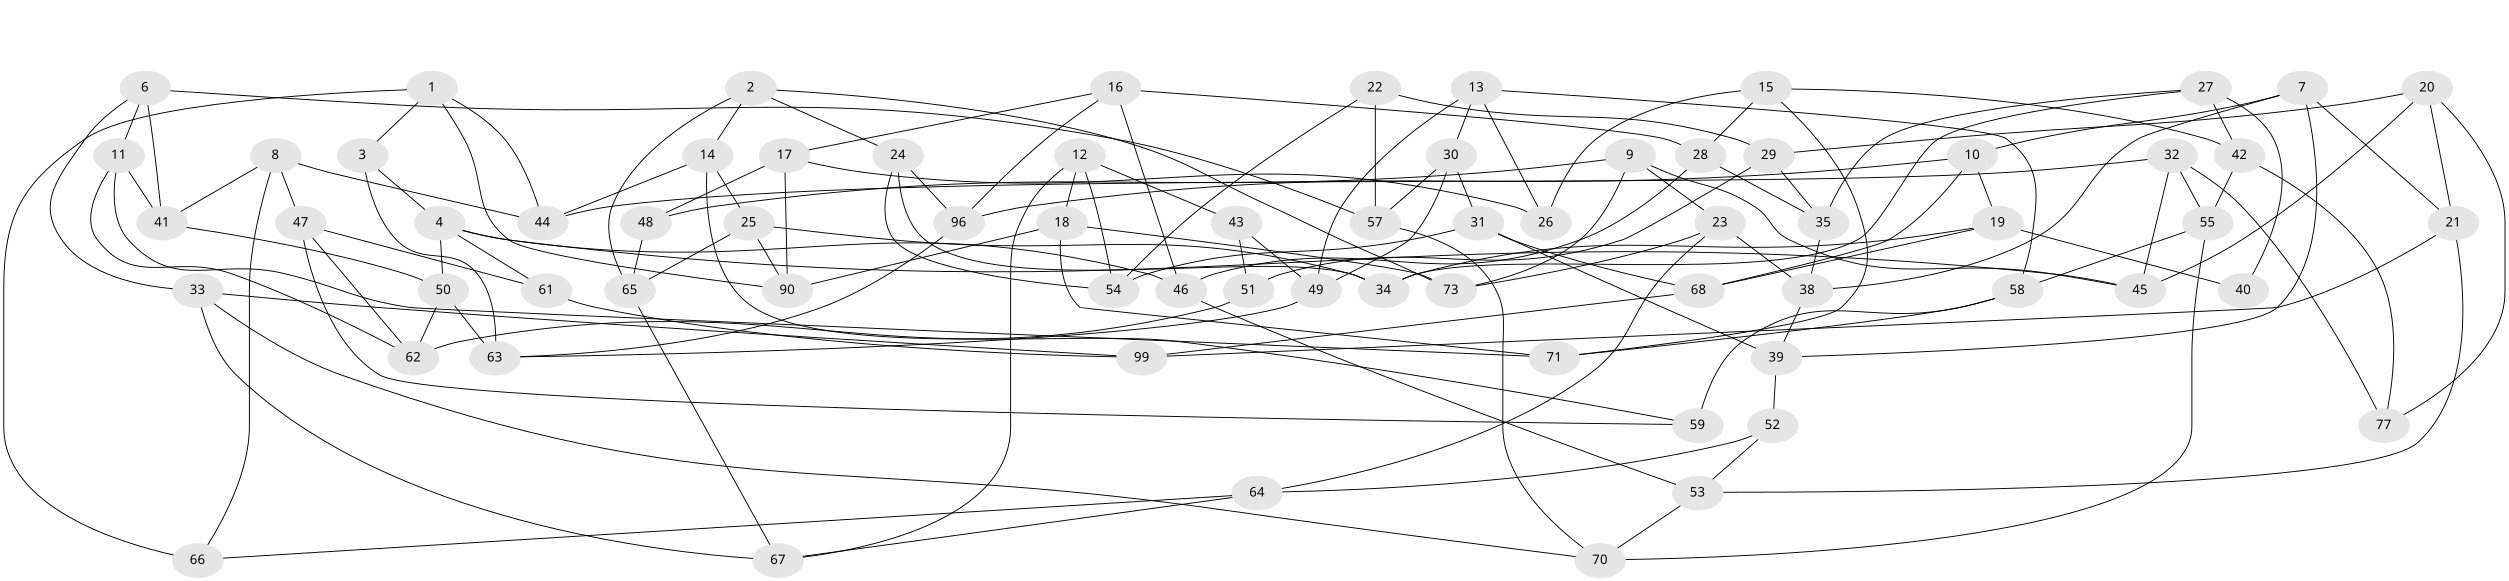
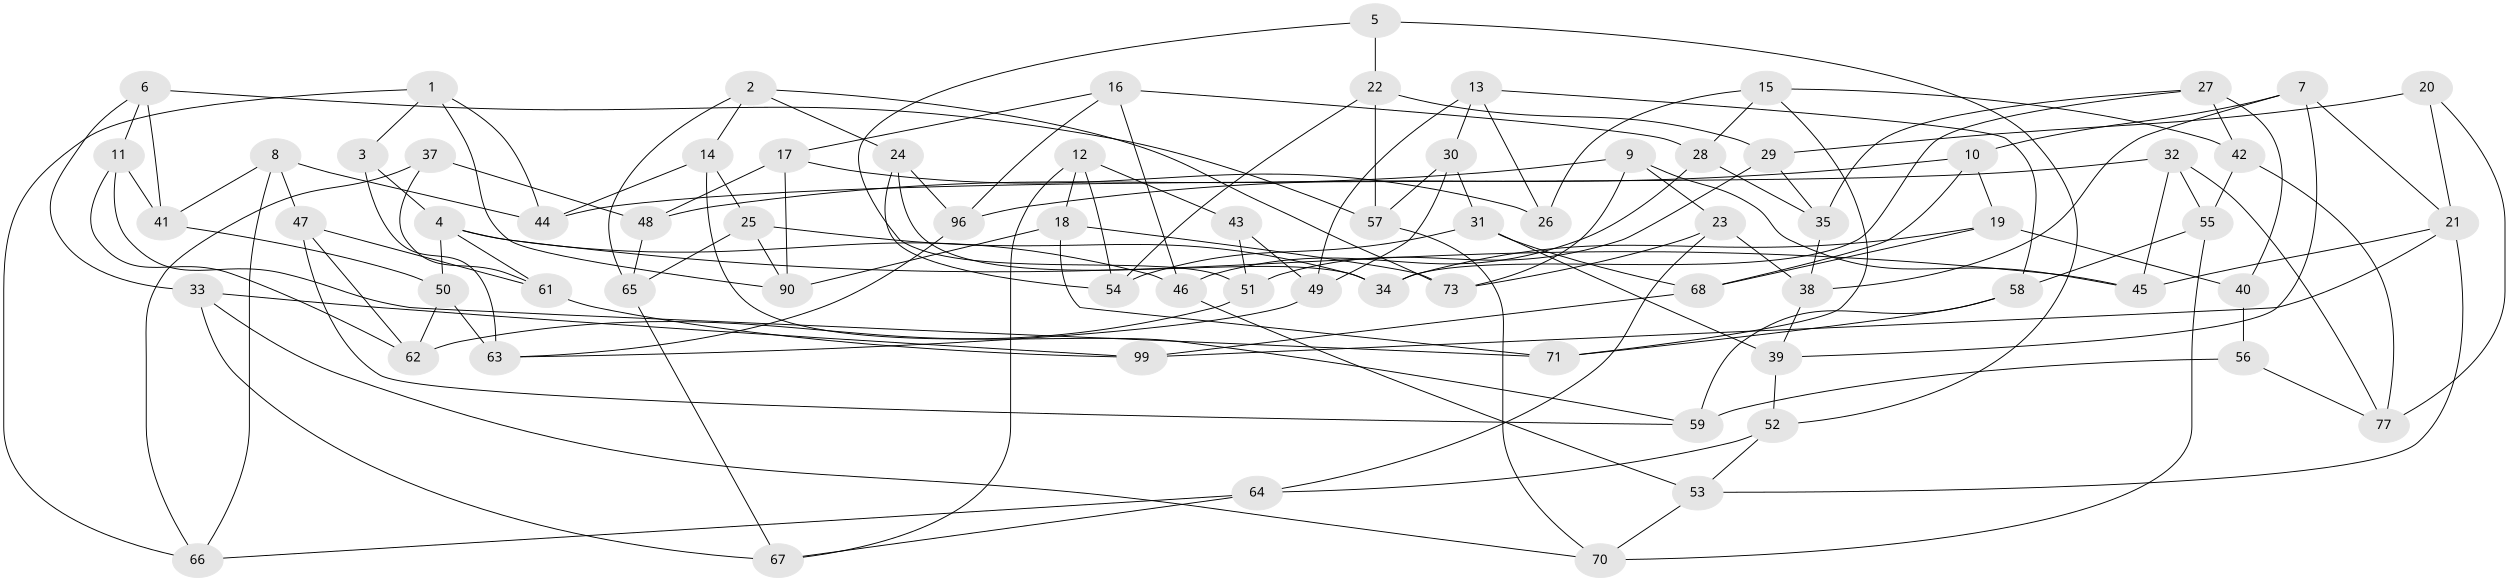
none -> (1375, 21)
none -> (430, 156)
(2295, 203) -> (2297, 256)
none -> (2243, 358)
